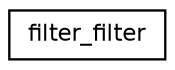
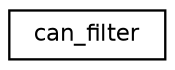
(87, 35) -> (87, 35)
